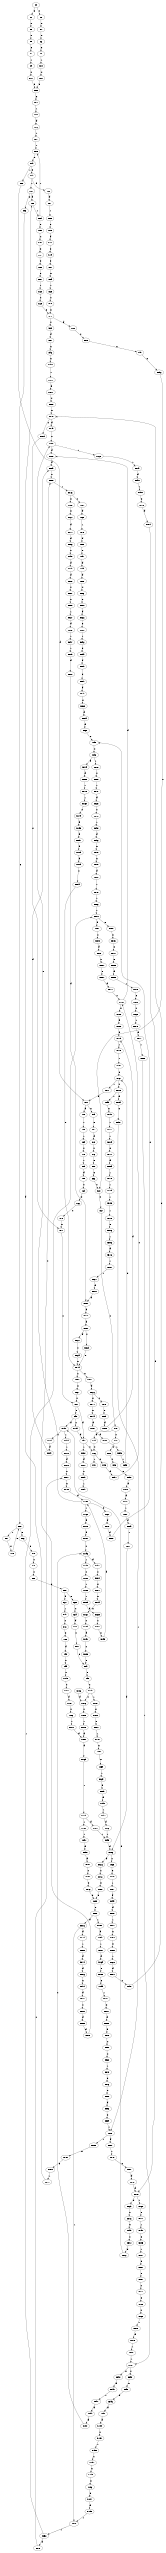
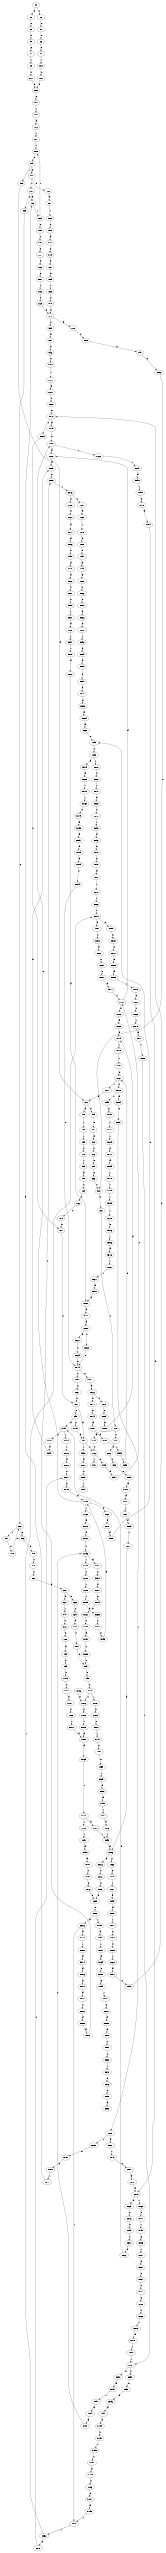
(107, 2121) -> none
